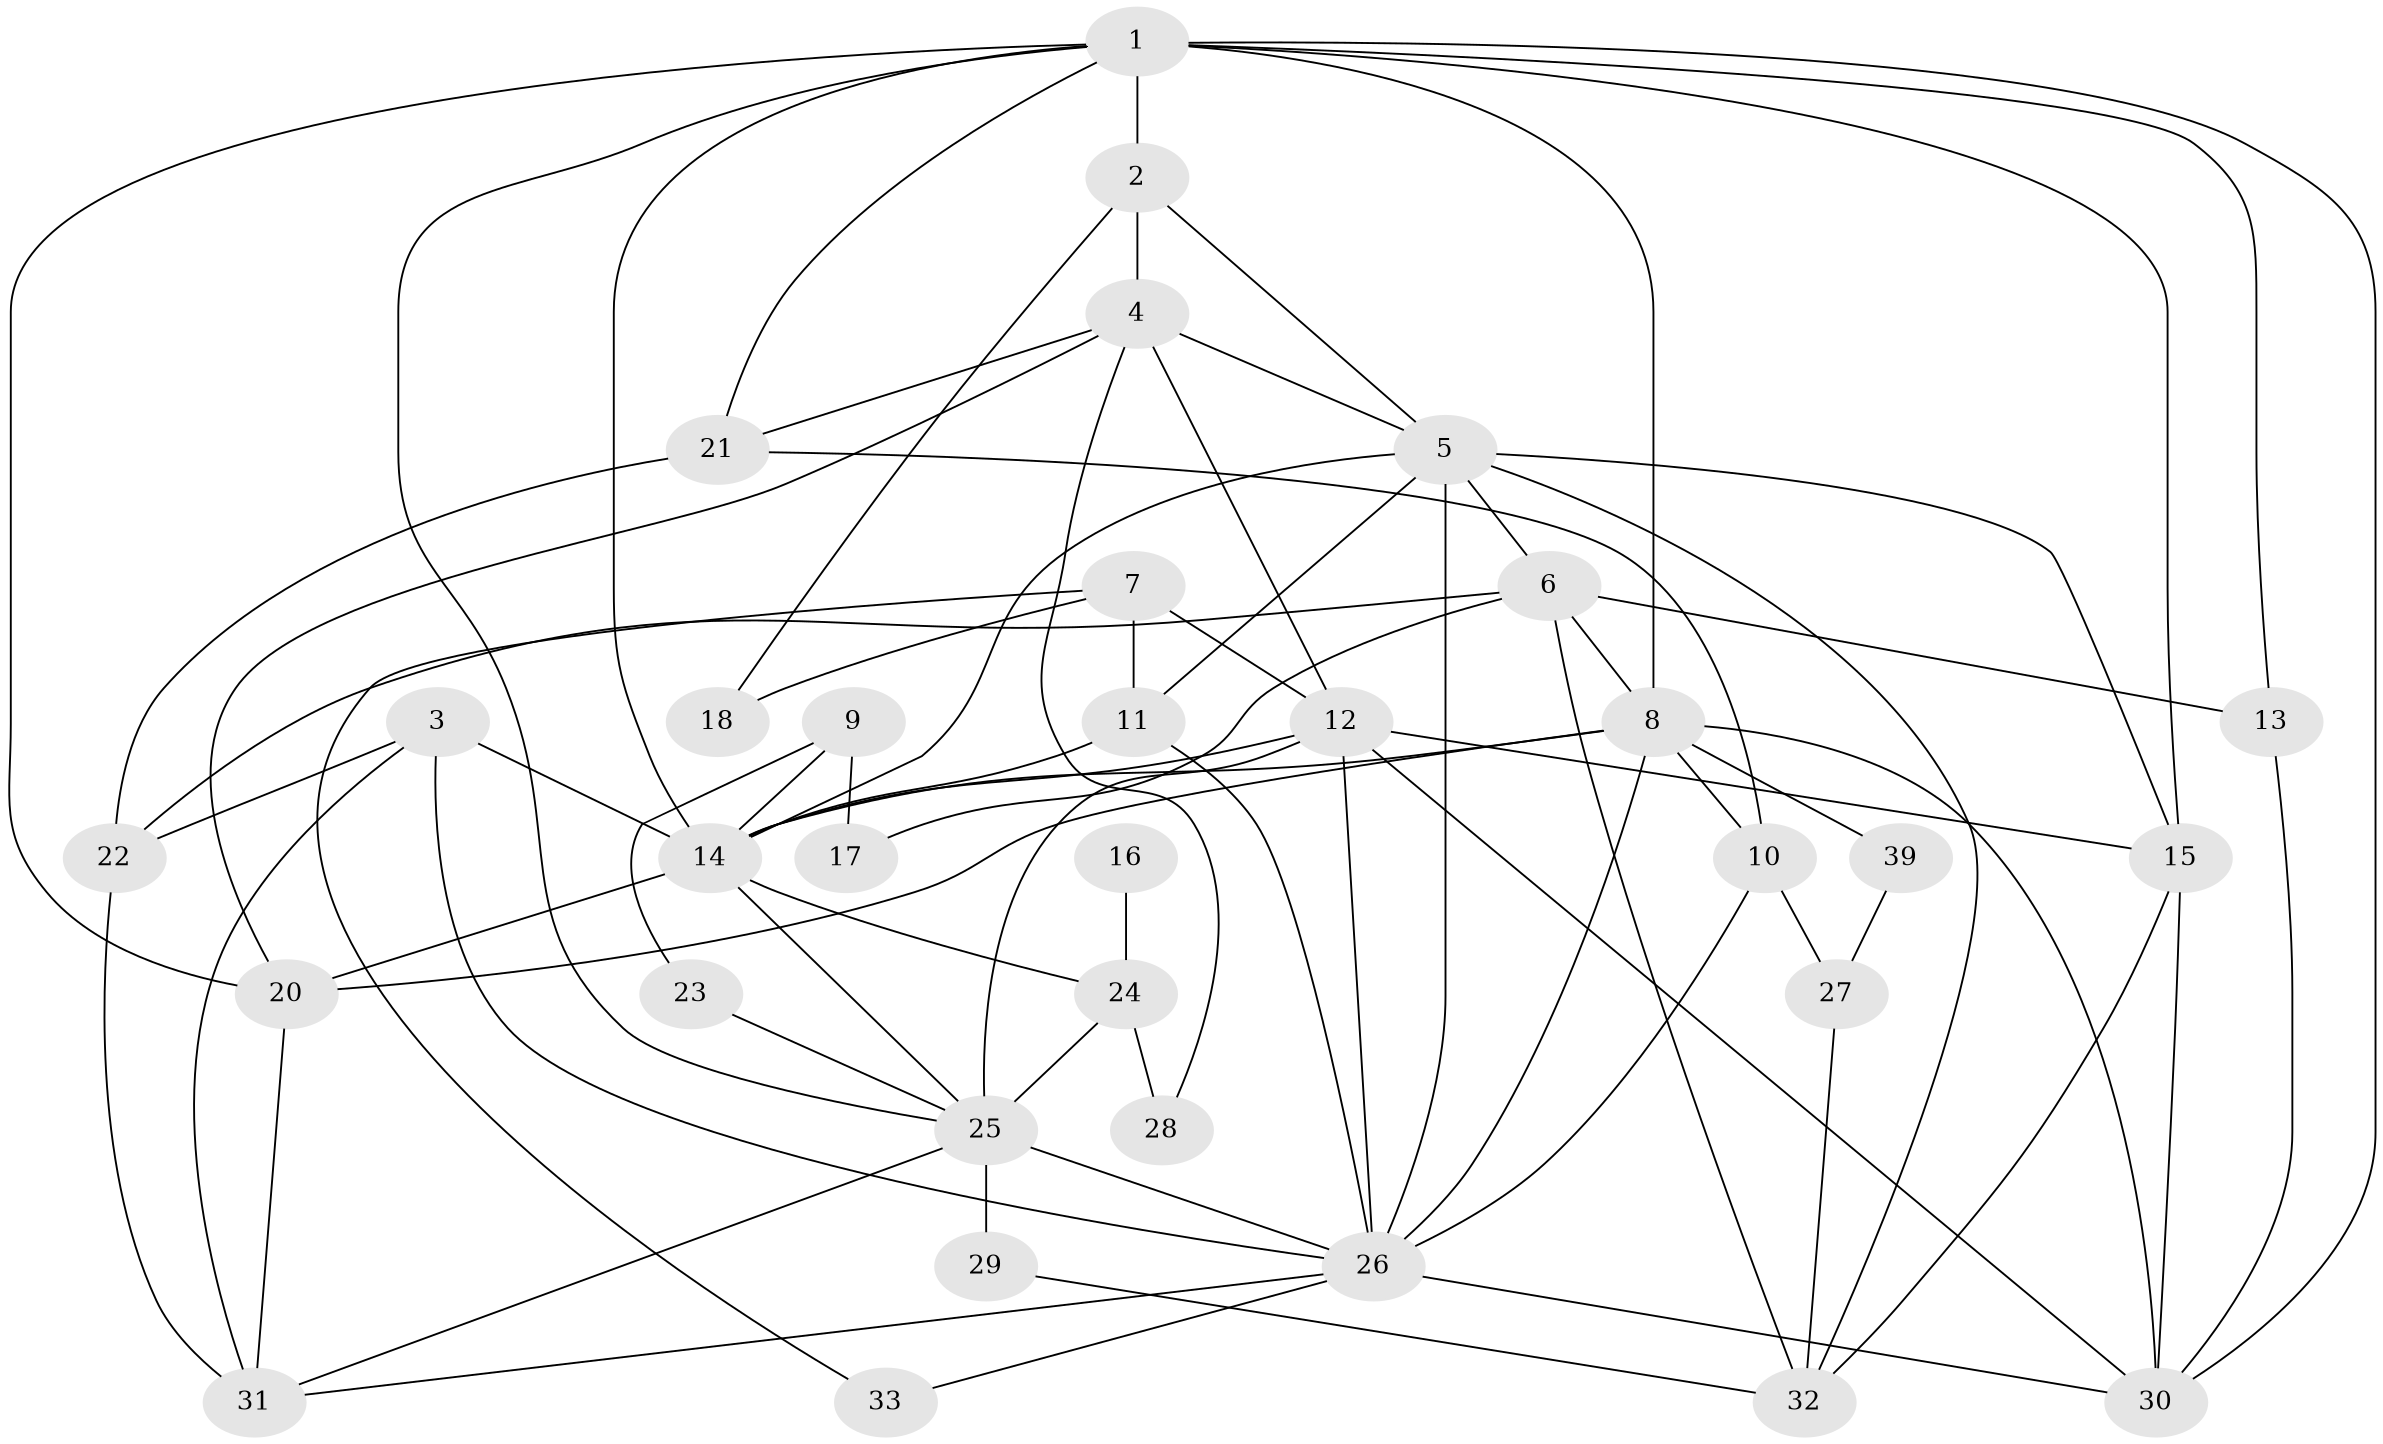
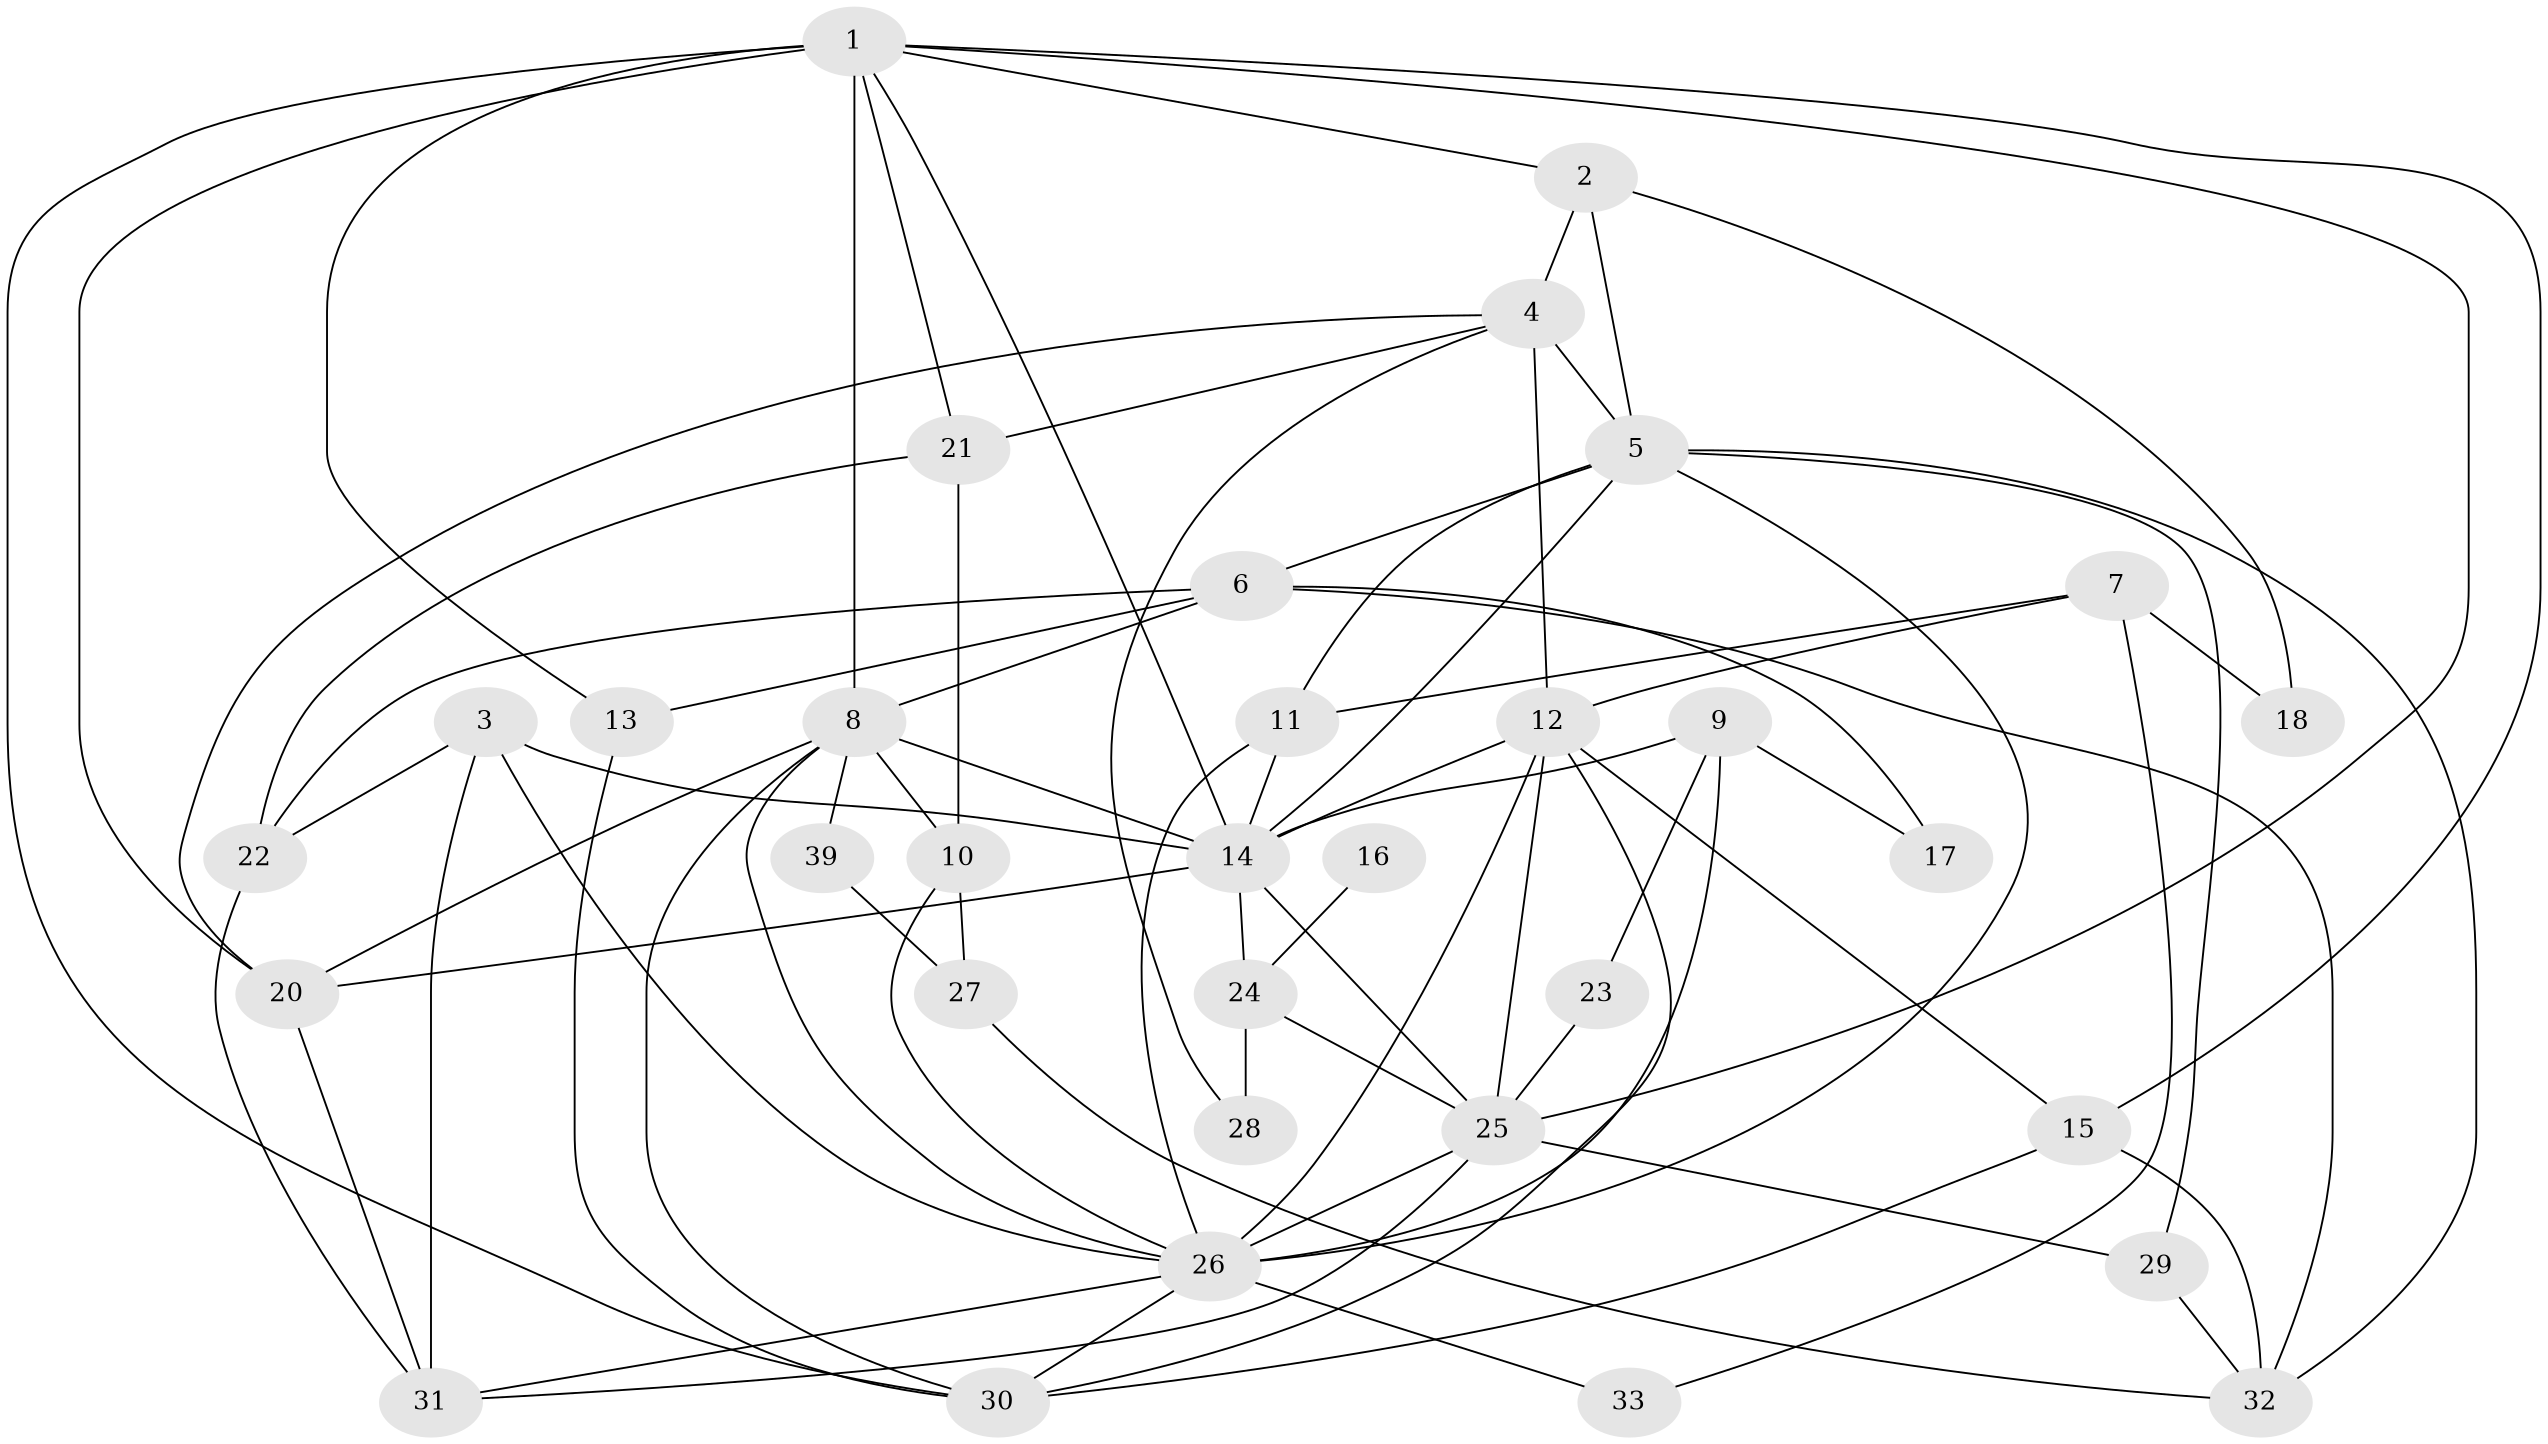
(1925, 505) -> (2215, 635)
none -> (1502, 1197)
